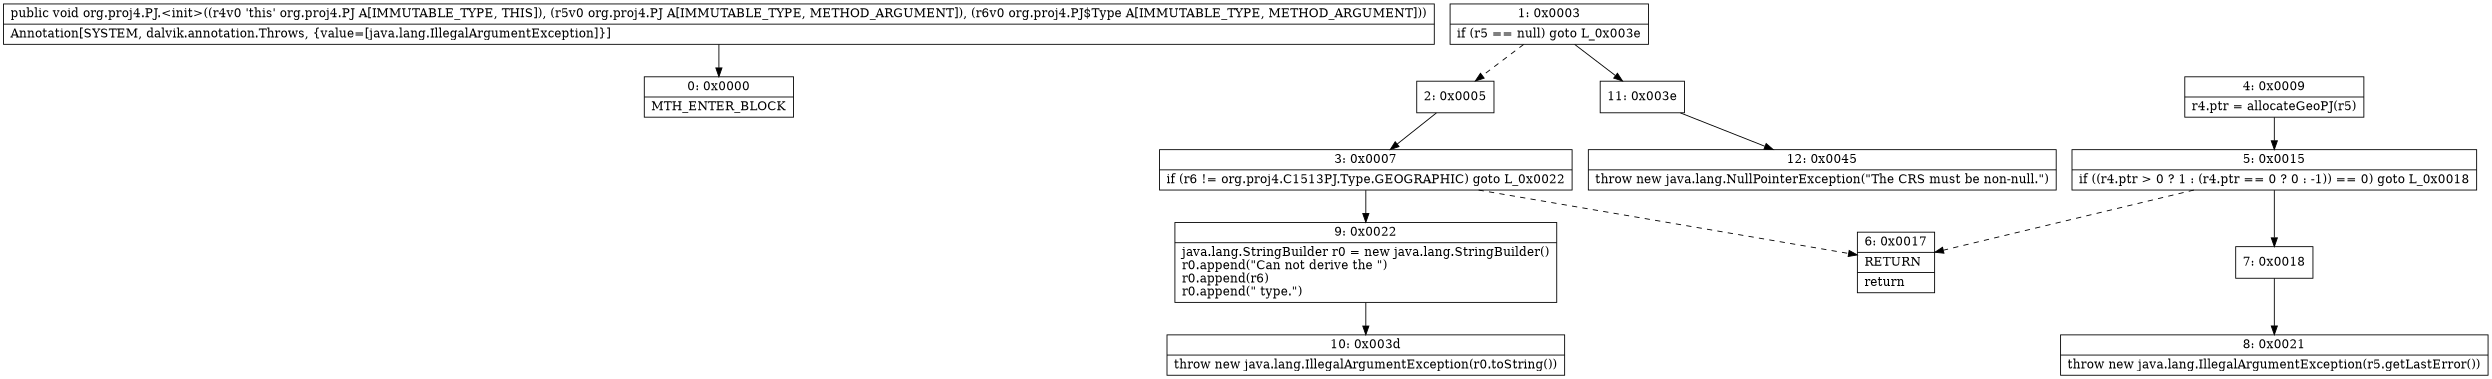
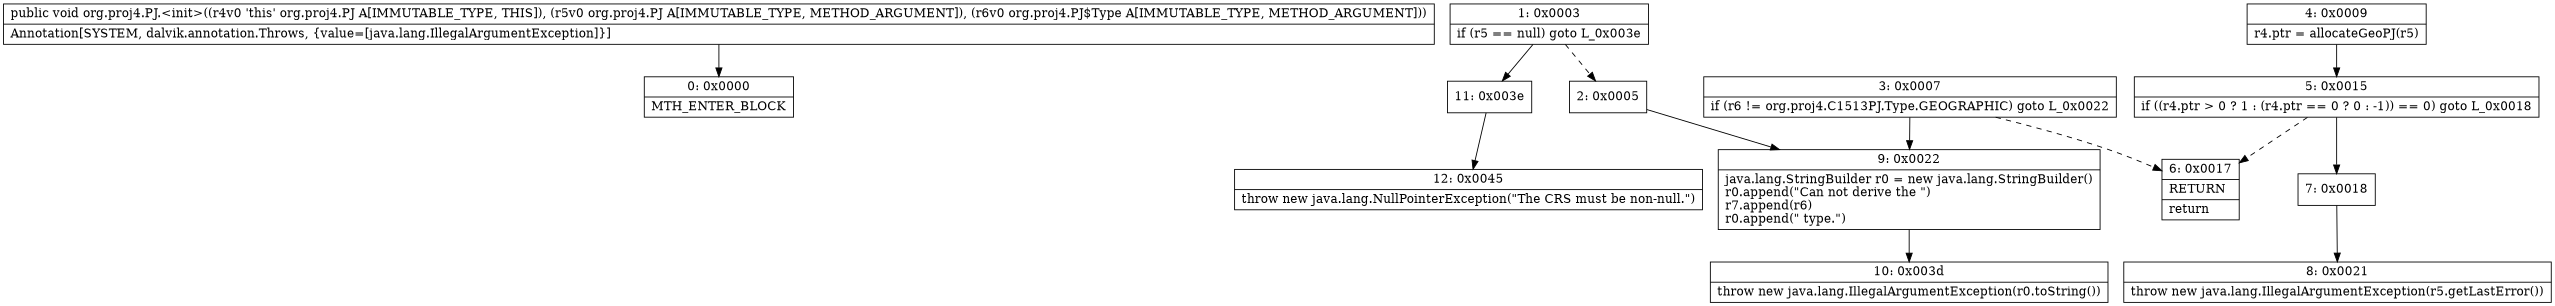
(1417, 128) -> (1709, 128)
(1226, 279) -> (1769, 206)
